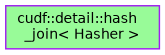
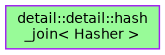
(83, 27) -> (83, 27)
